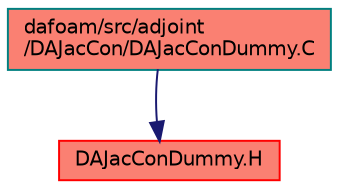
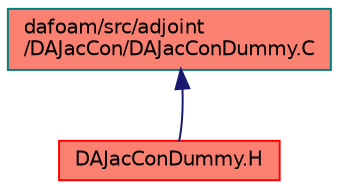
(156, 96) -> (182, 115)
